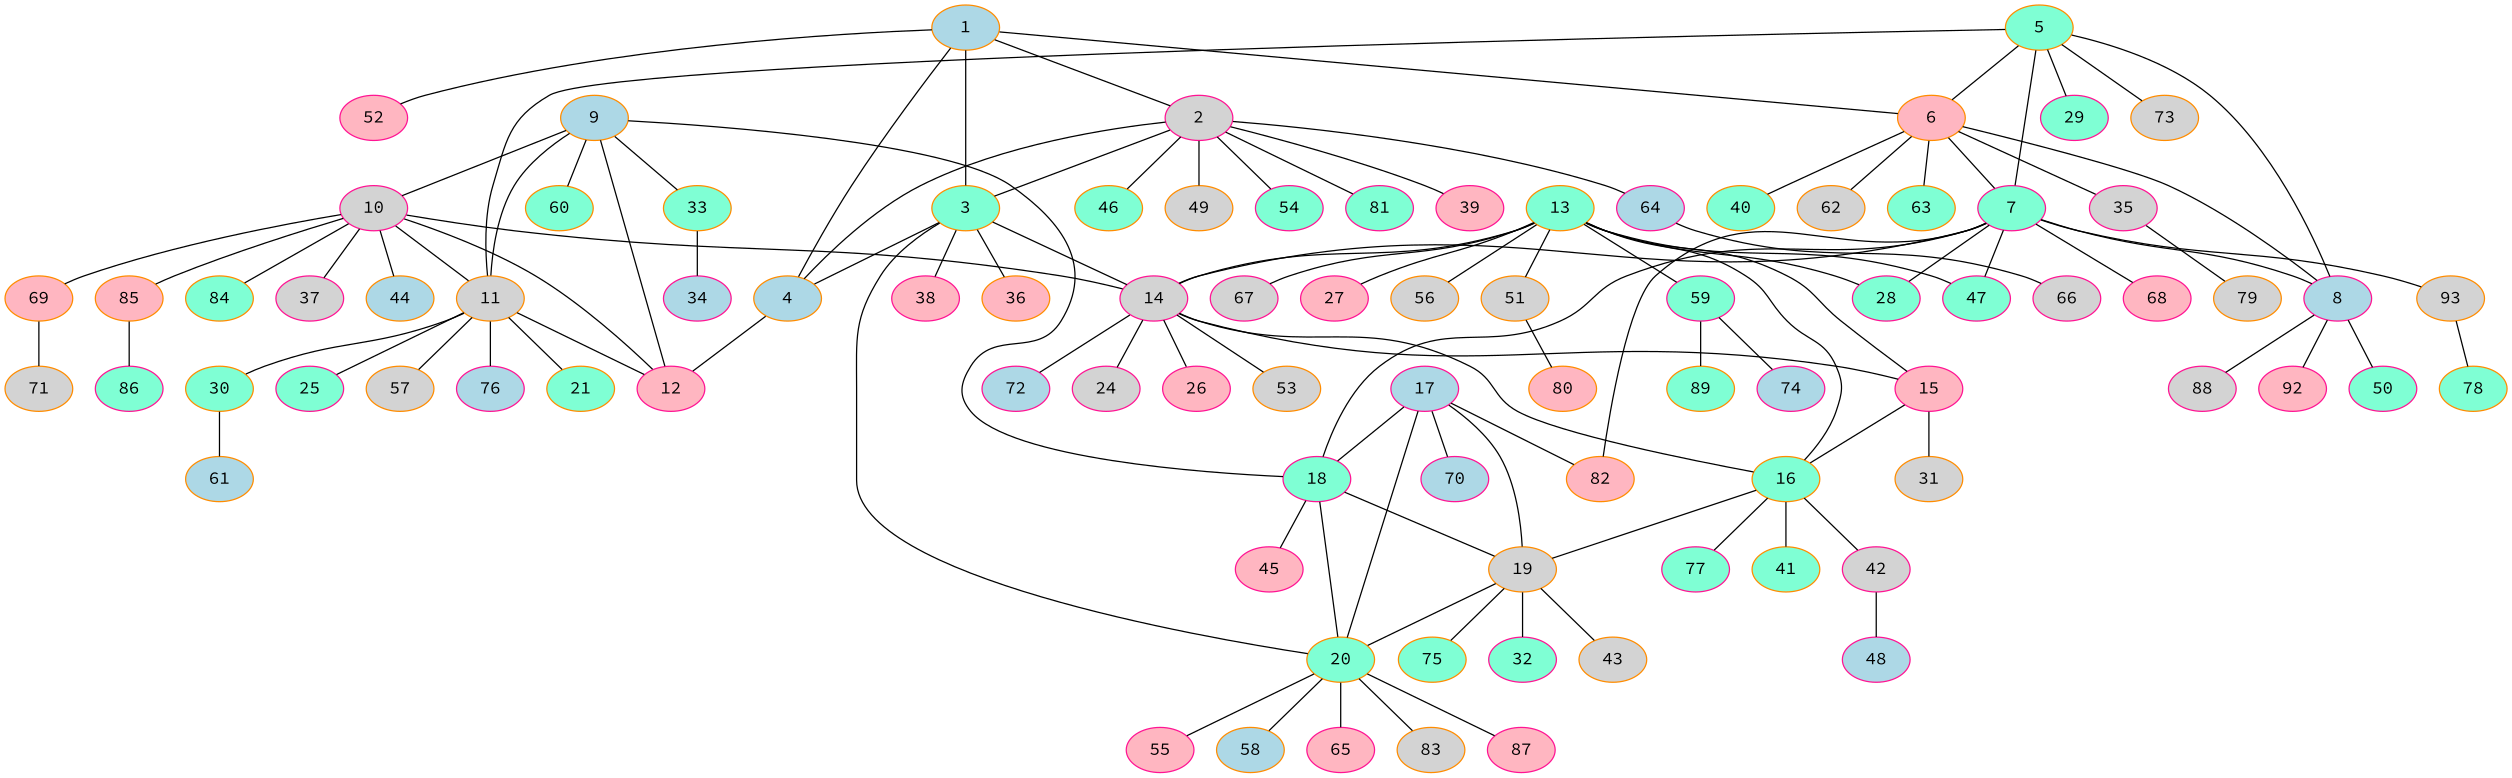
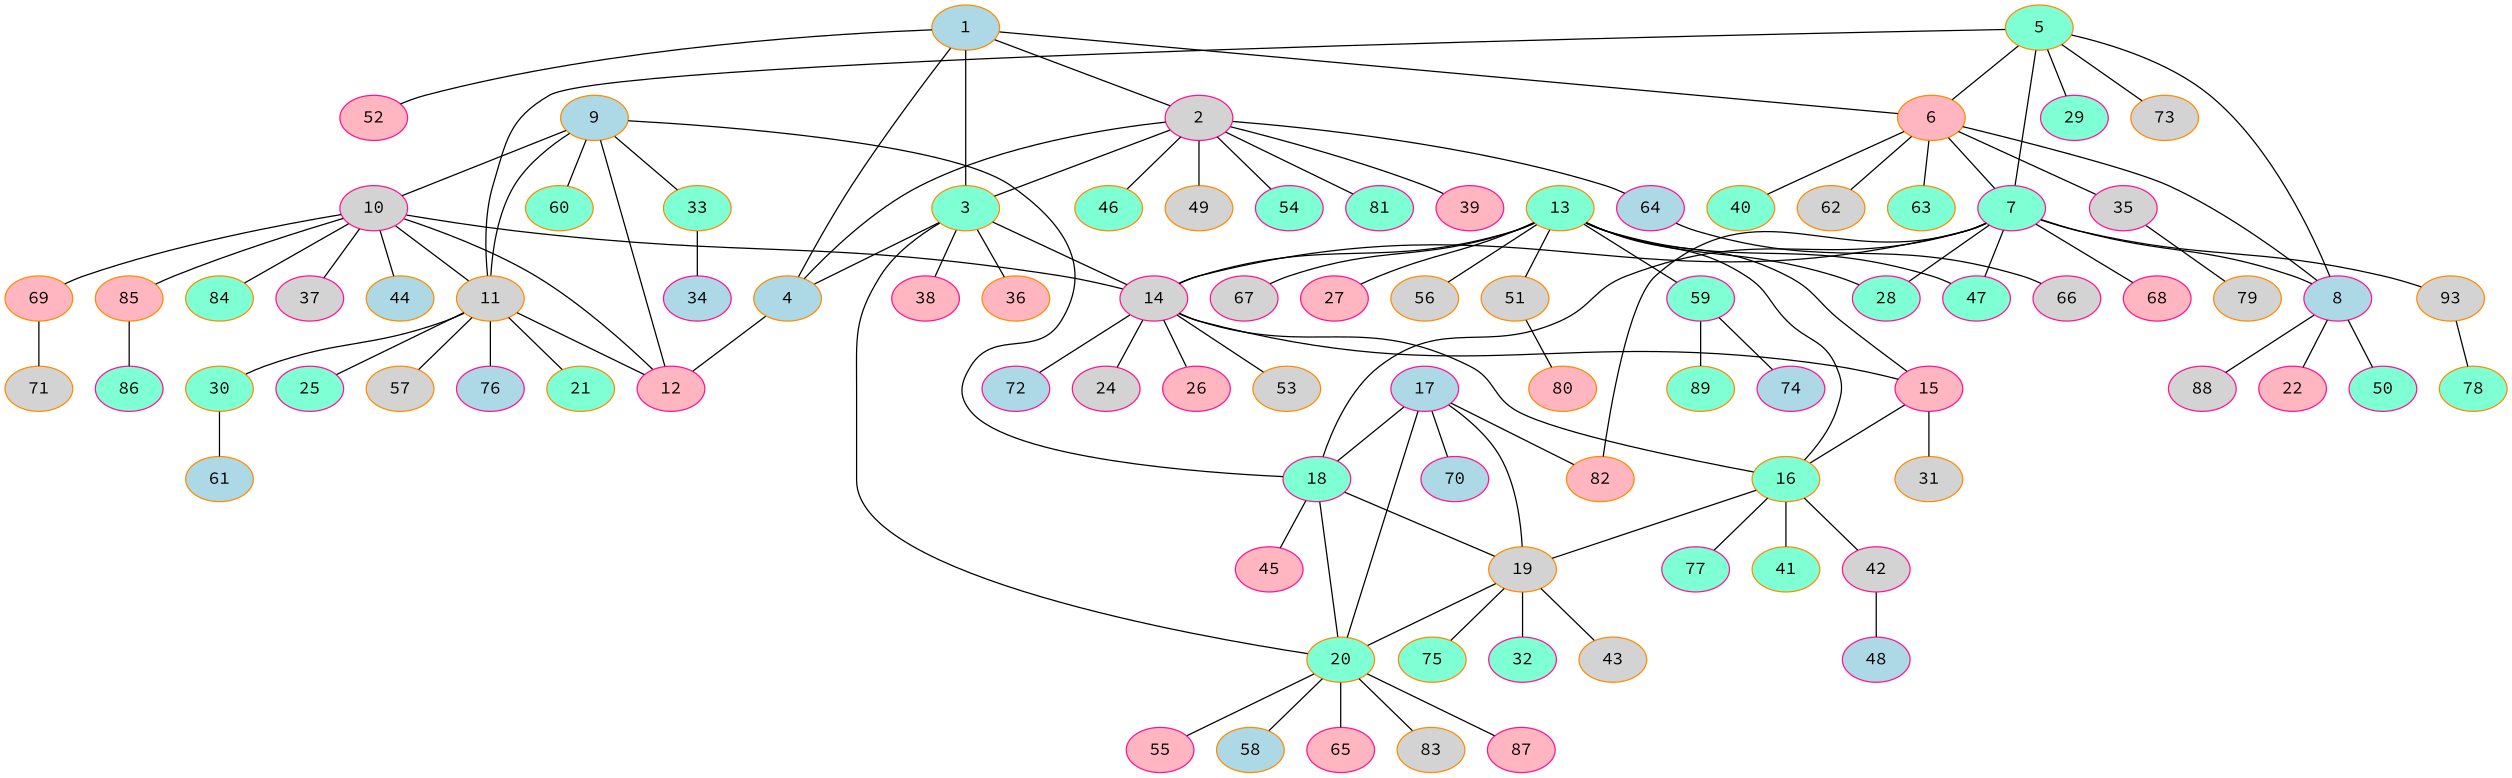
(2293, 389) -> (2293, 389)
